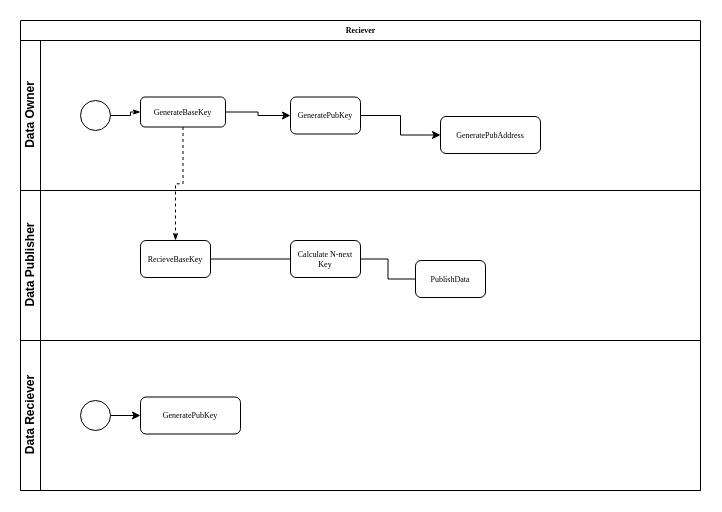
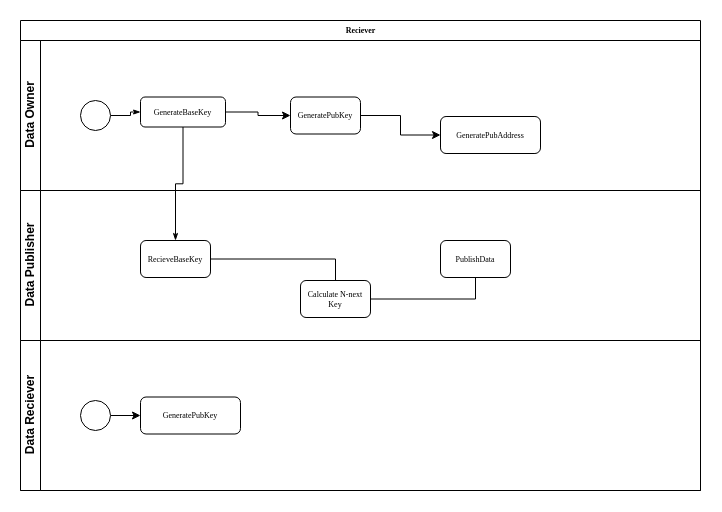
(182, 184) -> (182, 184)
(326, 259) -> (336, 299)
(451, 279) -> (476, 259)
